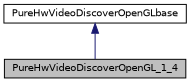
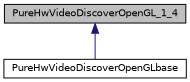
(95, 46) -> (95, 46)
